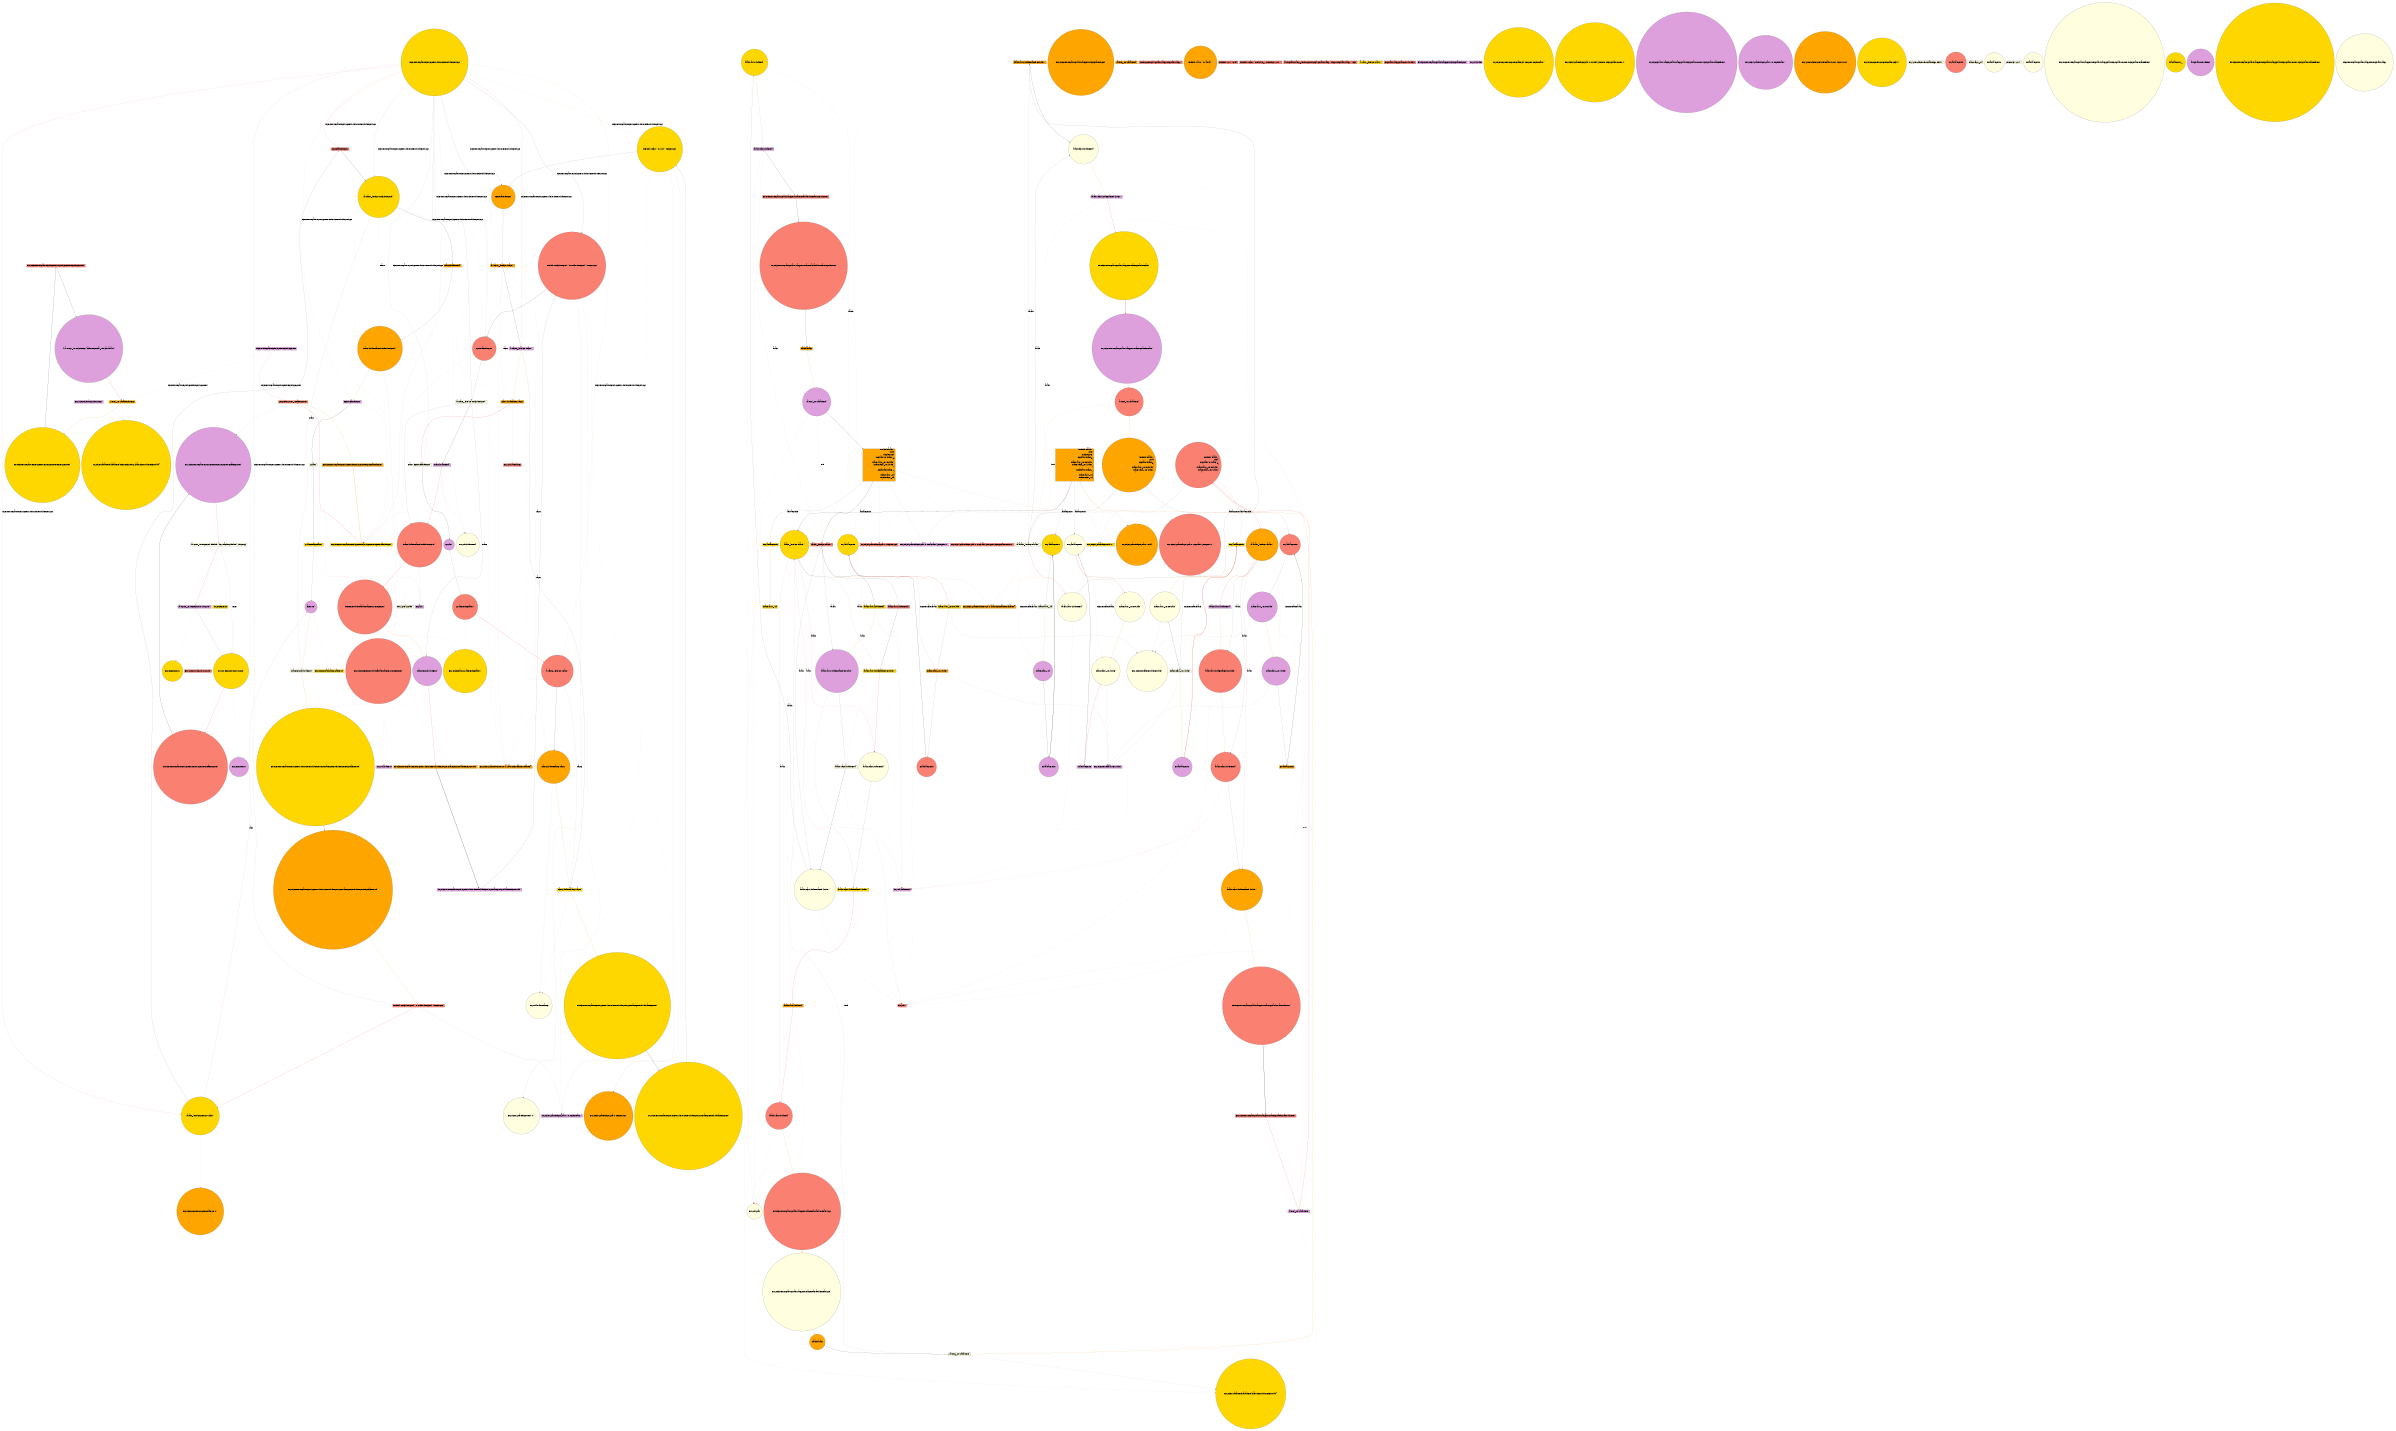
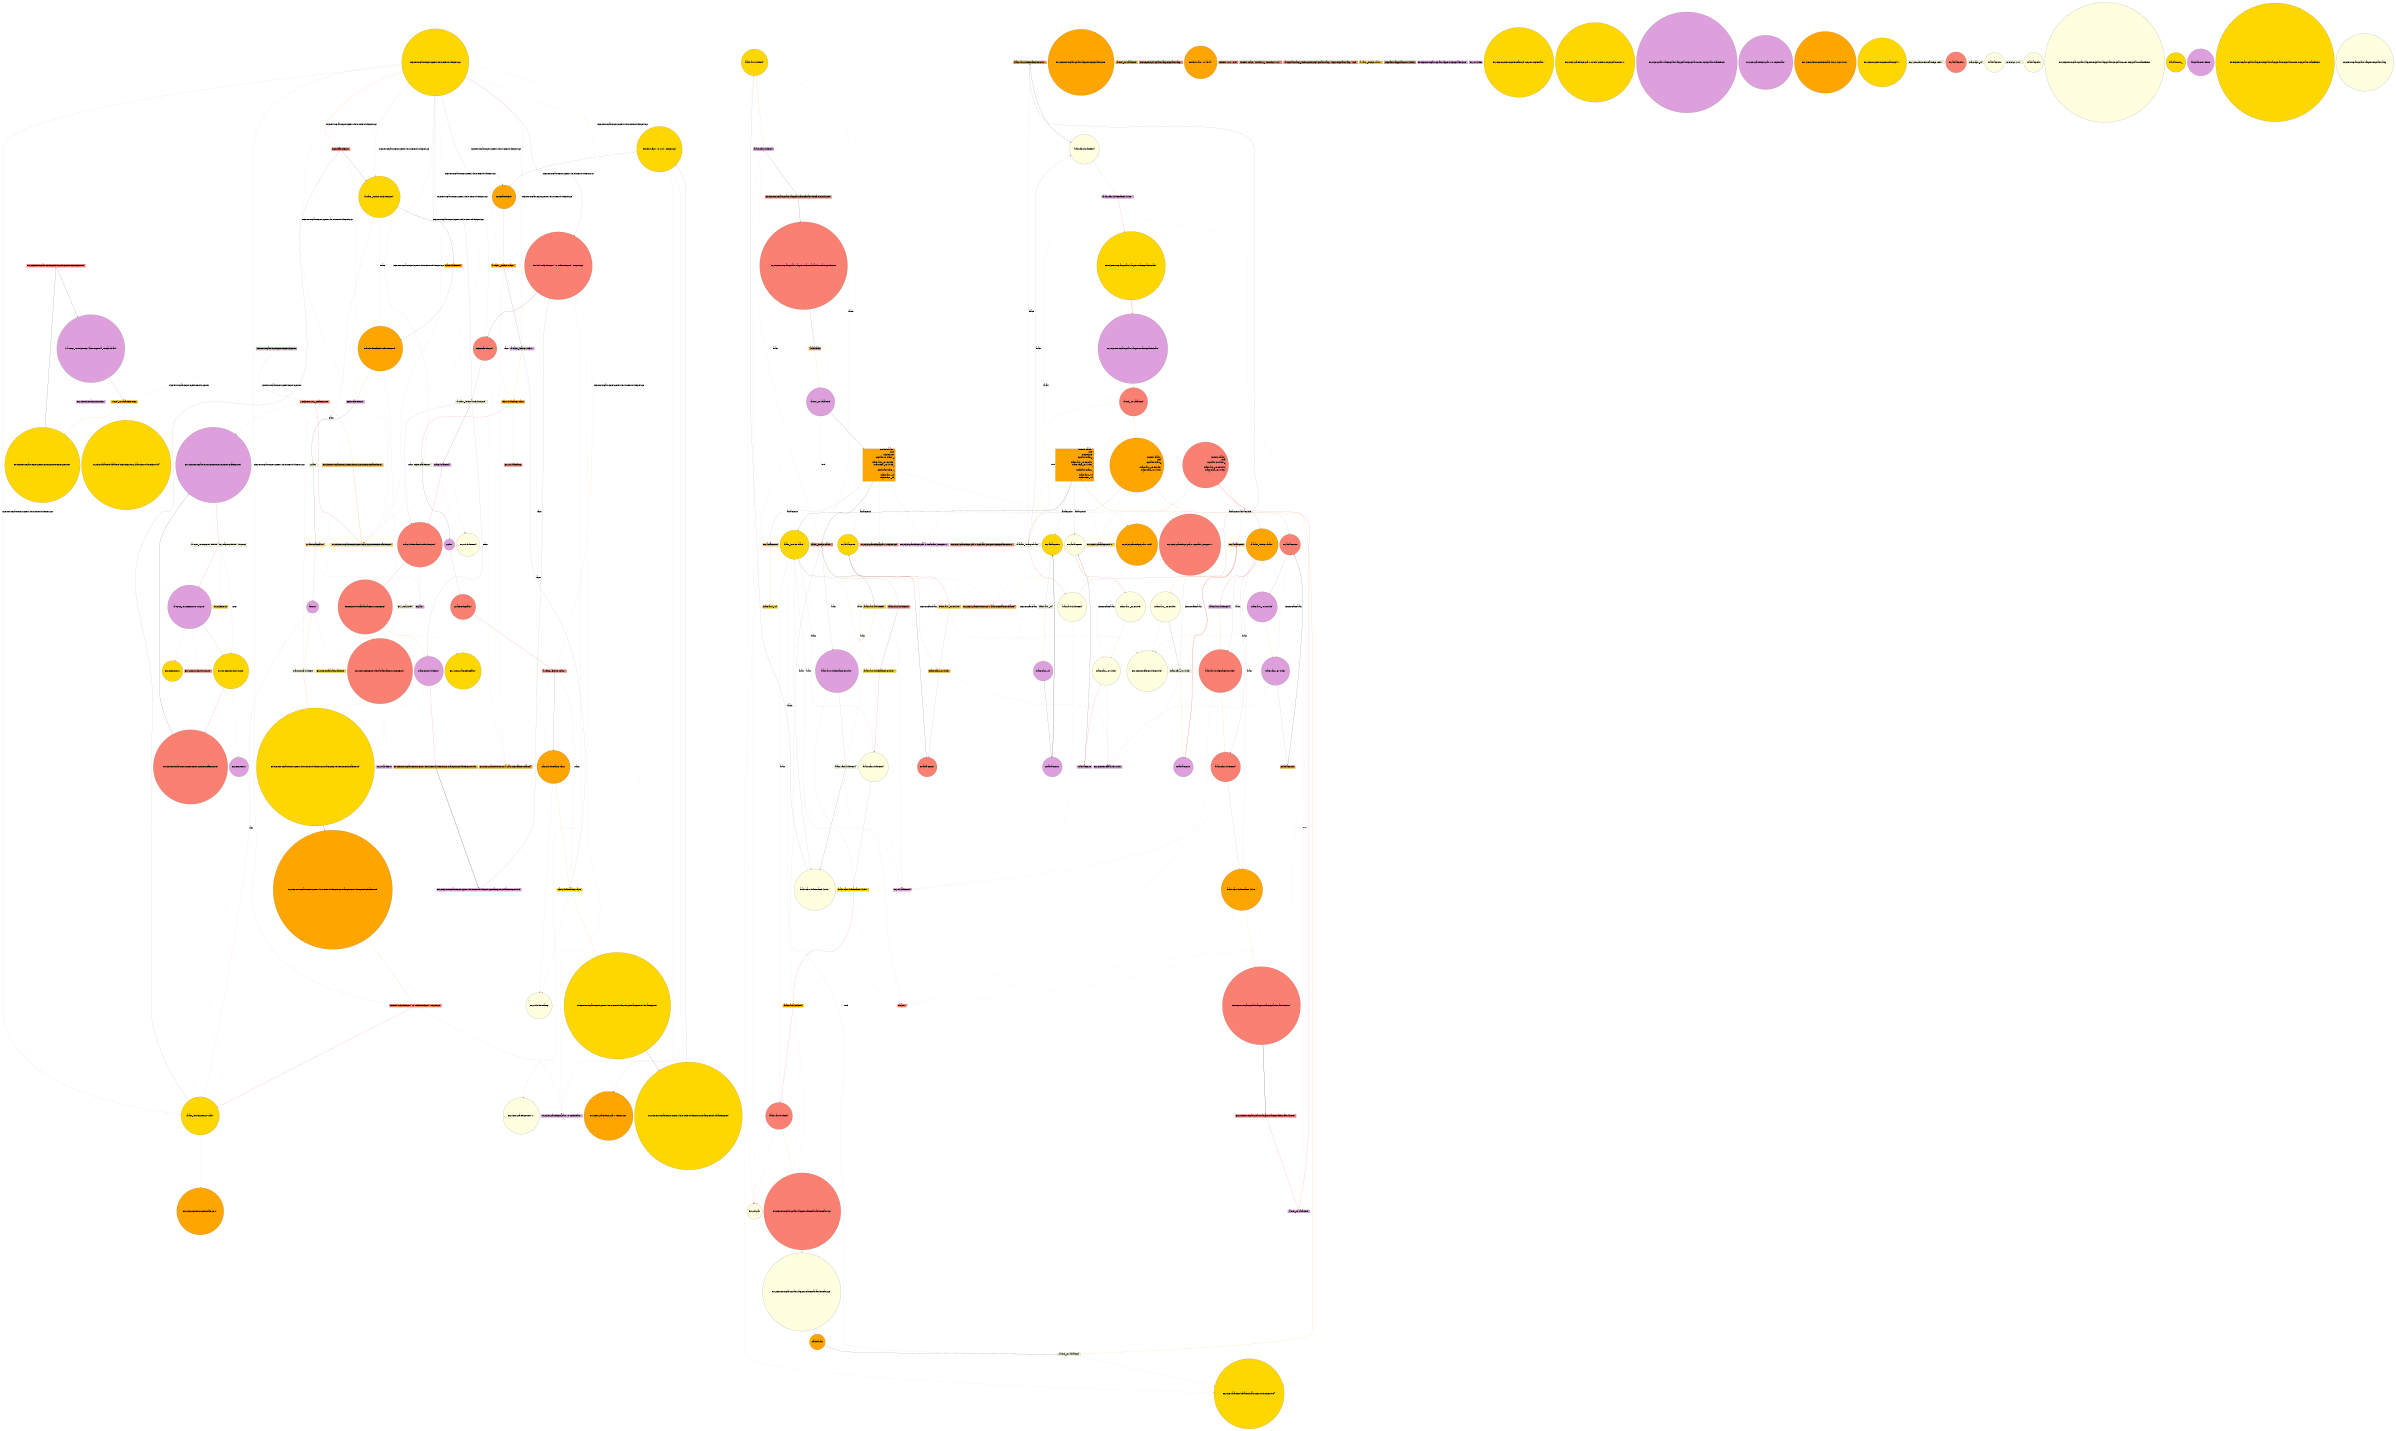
(195, 607) -> (190, 607)
(465, 671) -> (463, 671)
(557, 671) -> (554, 671)
